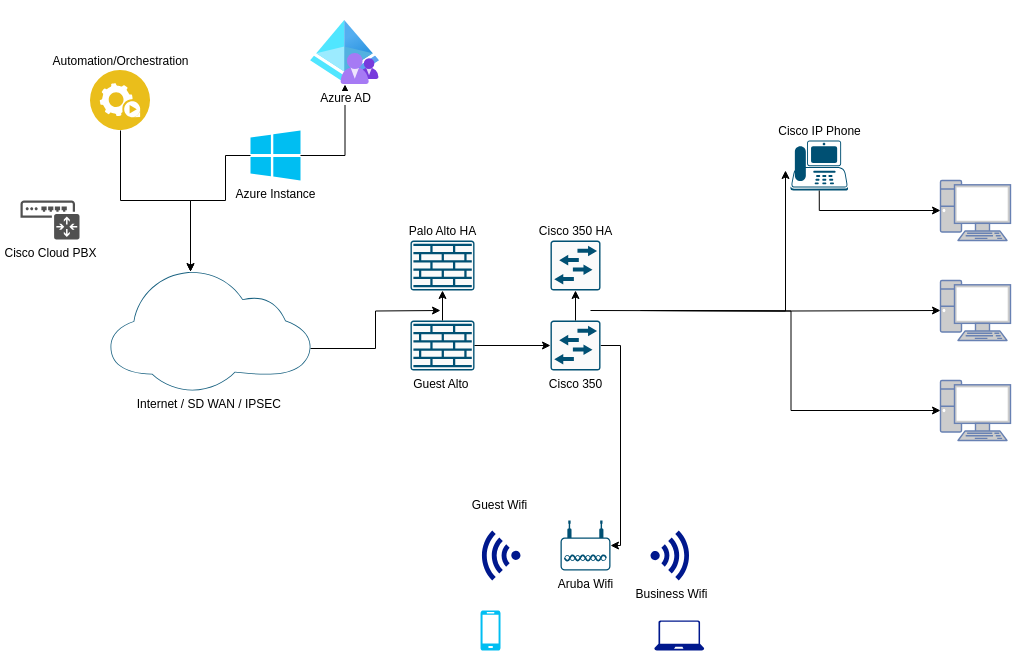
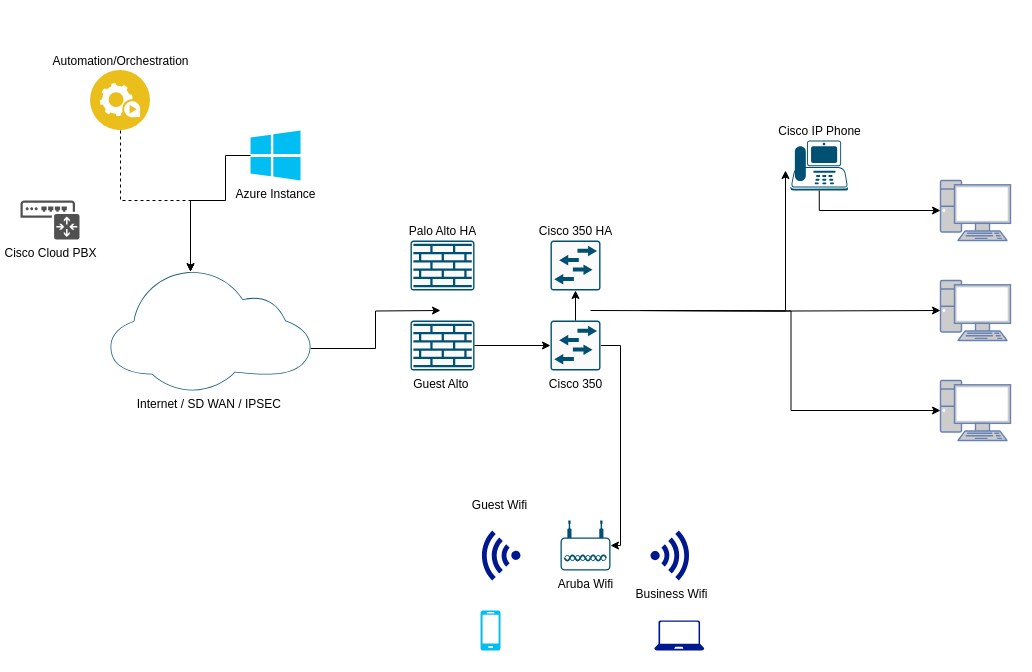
(345, 53) -> none
(345, 145) -> none
(121, 200) -> (121, 200)
(443, 302) -> none
